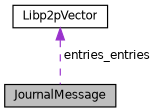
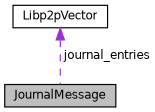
(105, 56) -> (105, 56)
